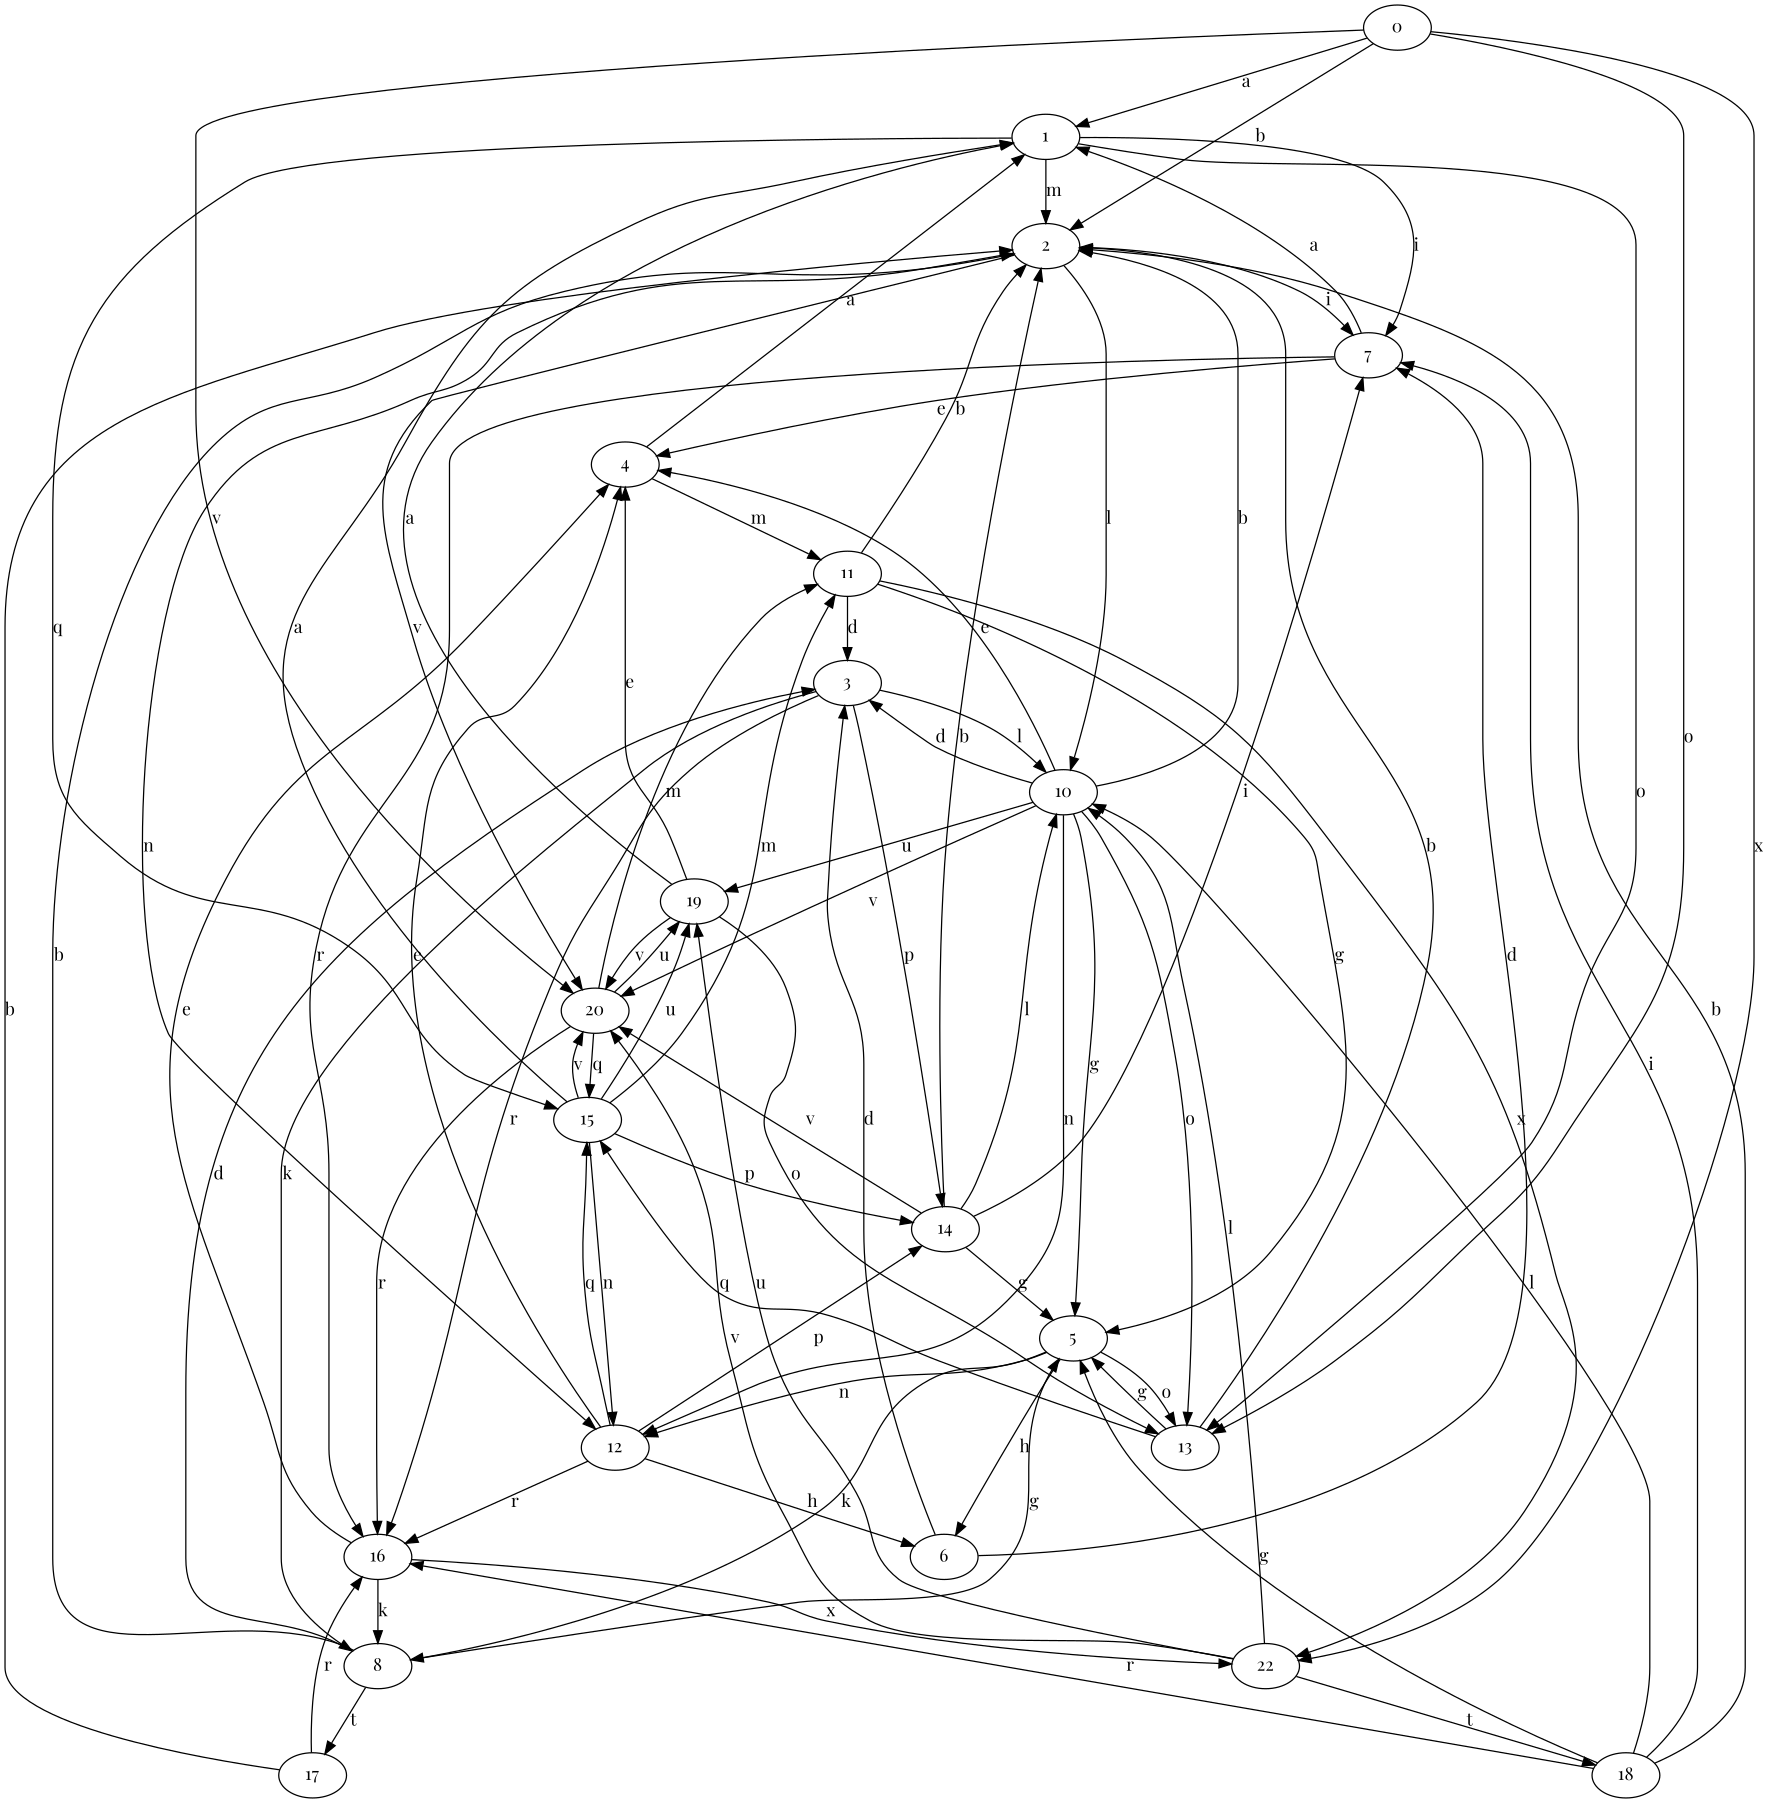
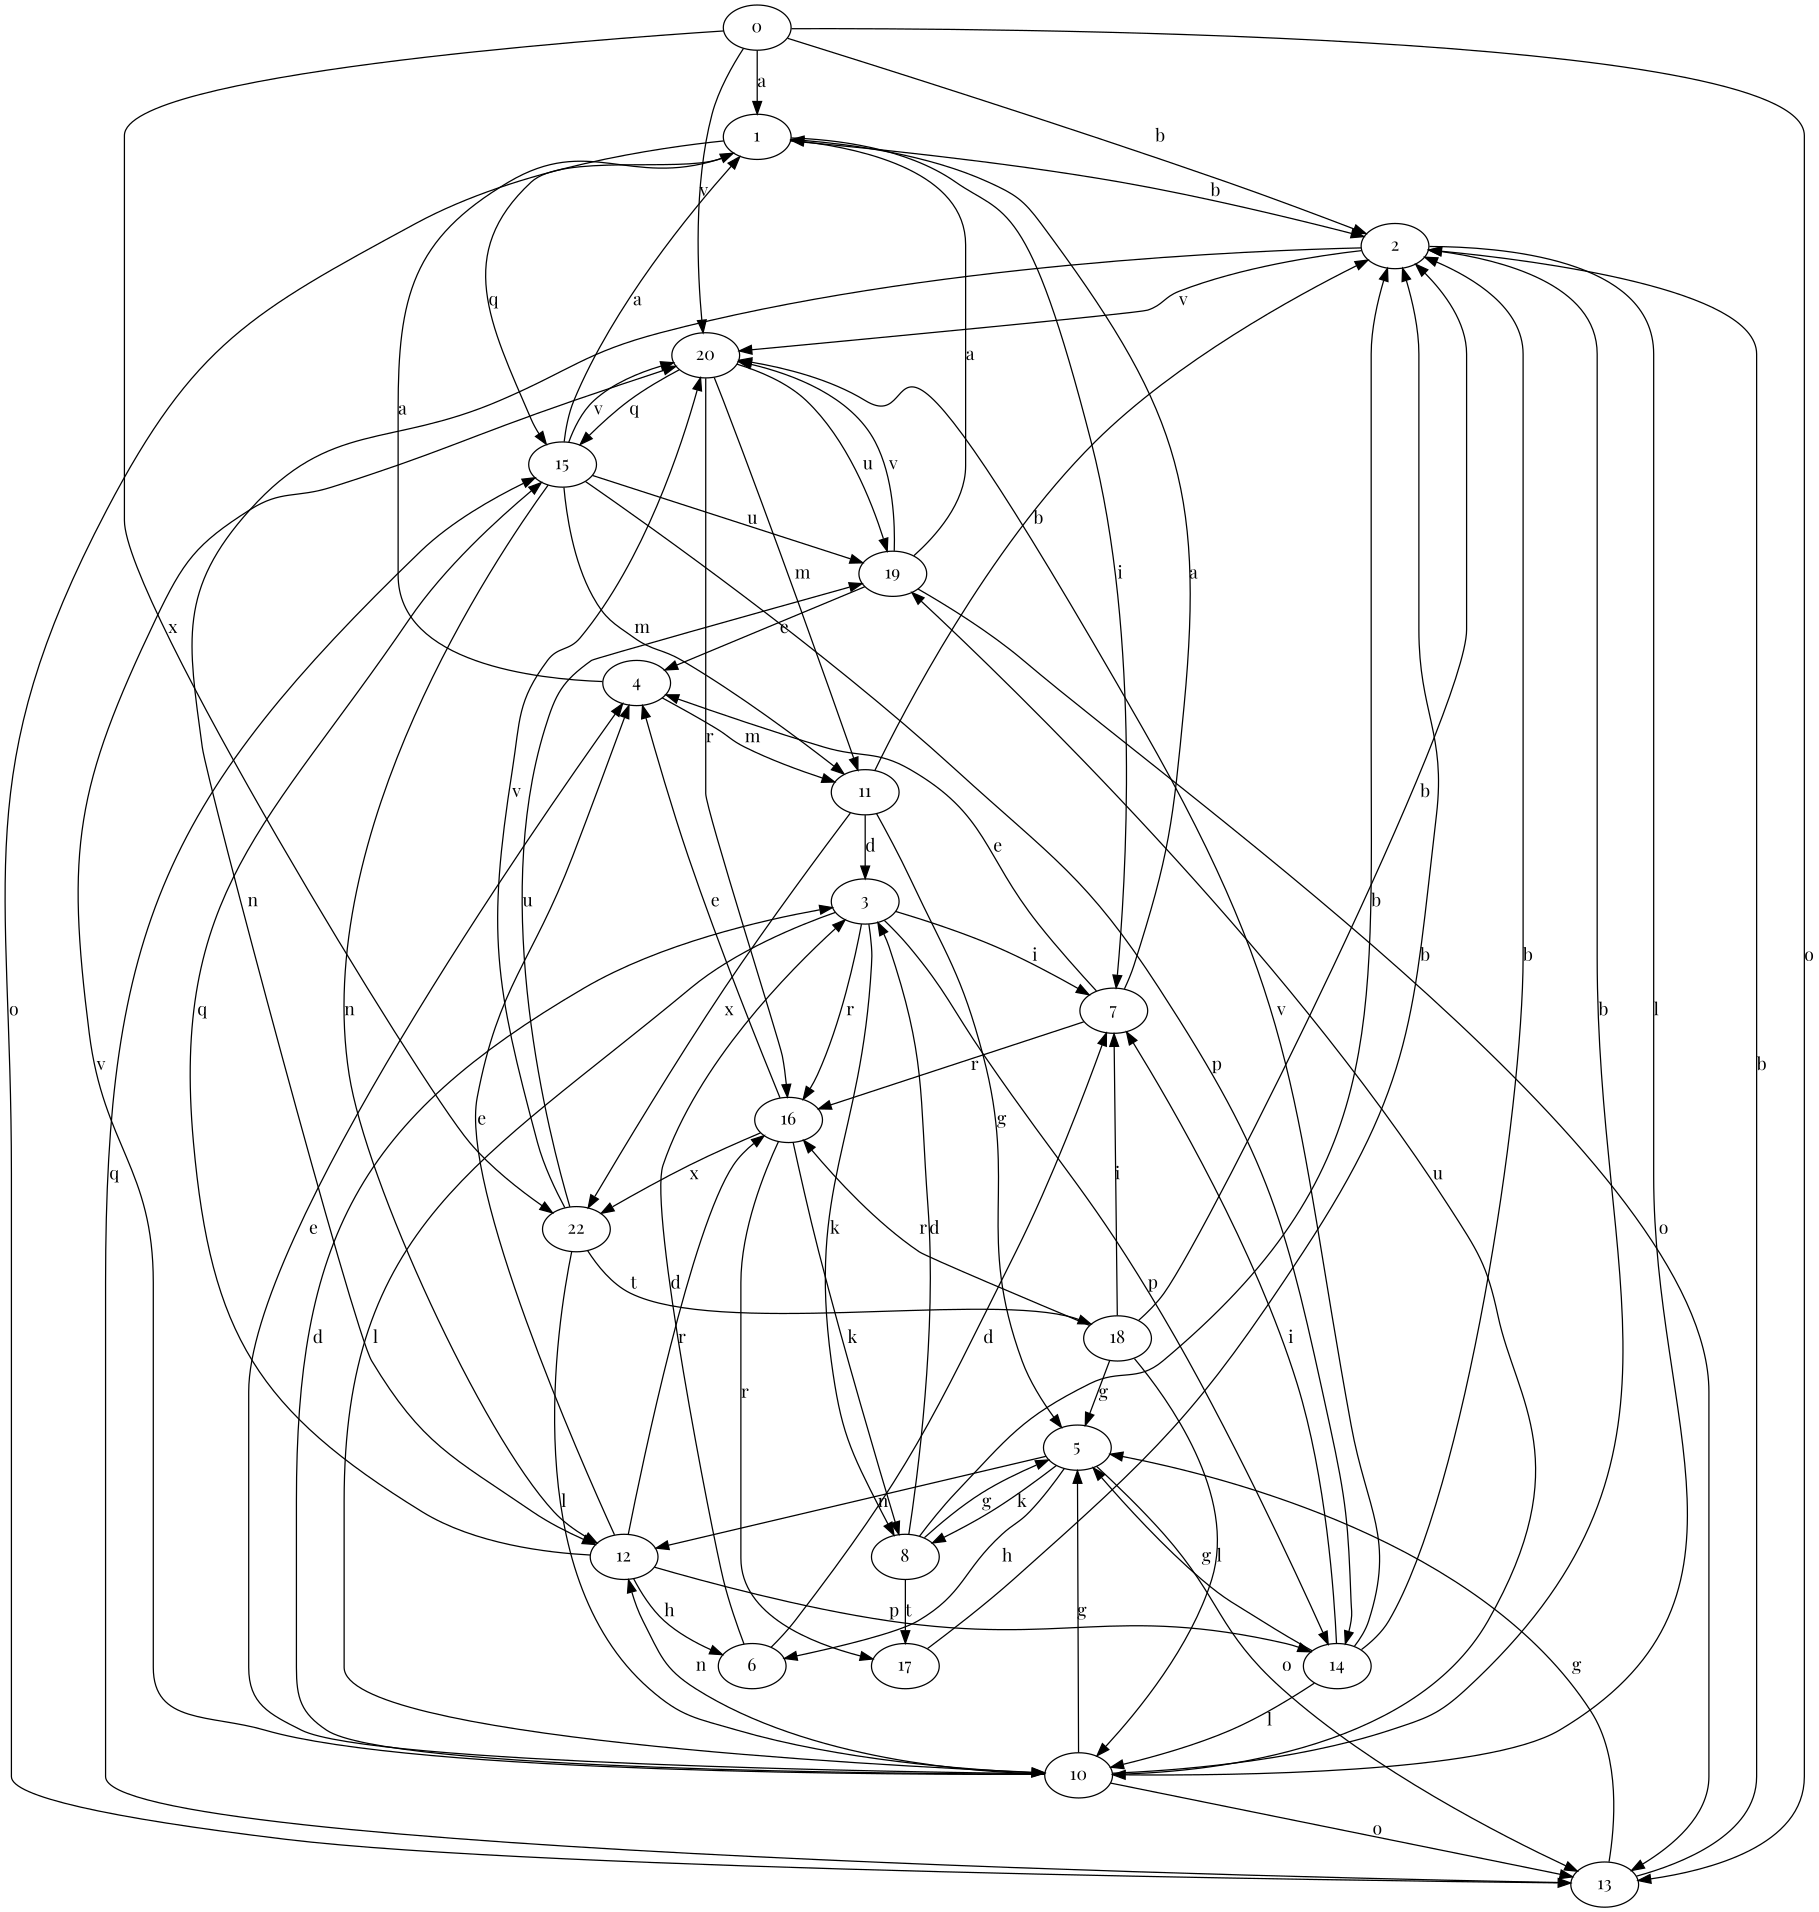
(1054, 191) -> (1216, 191)
(1220, 264) -> (989, 944)
(318, 1666) -> (741, 1430)
